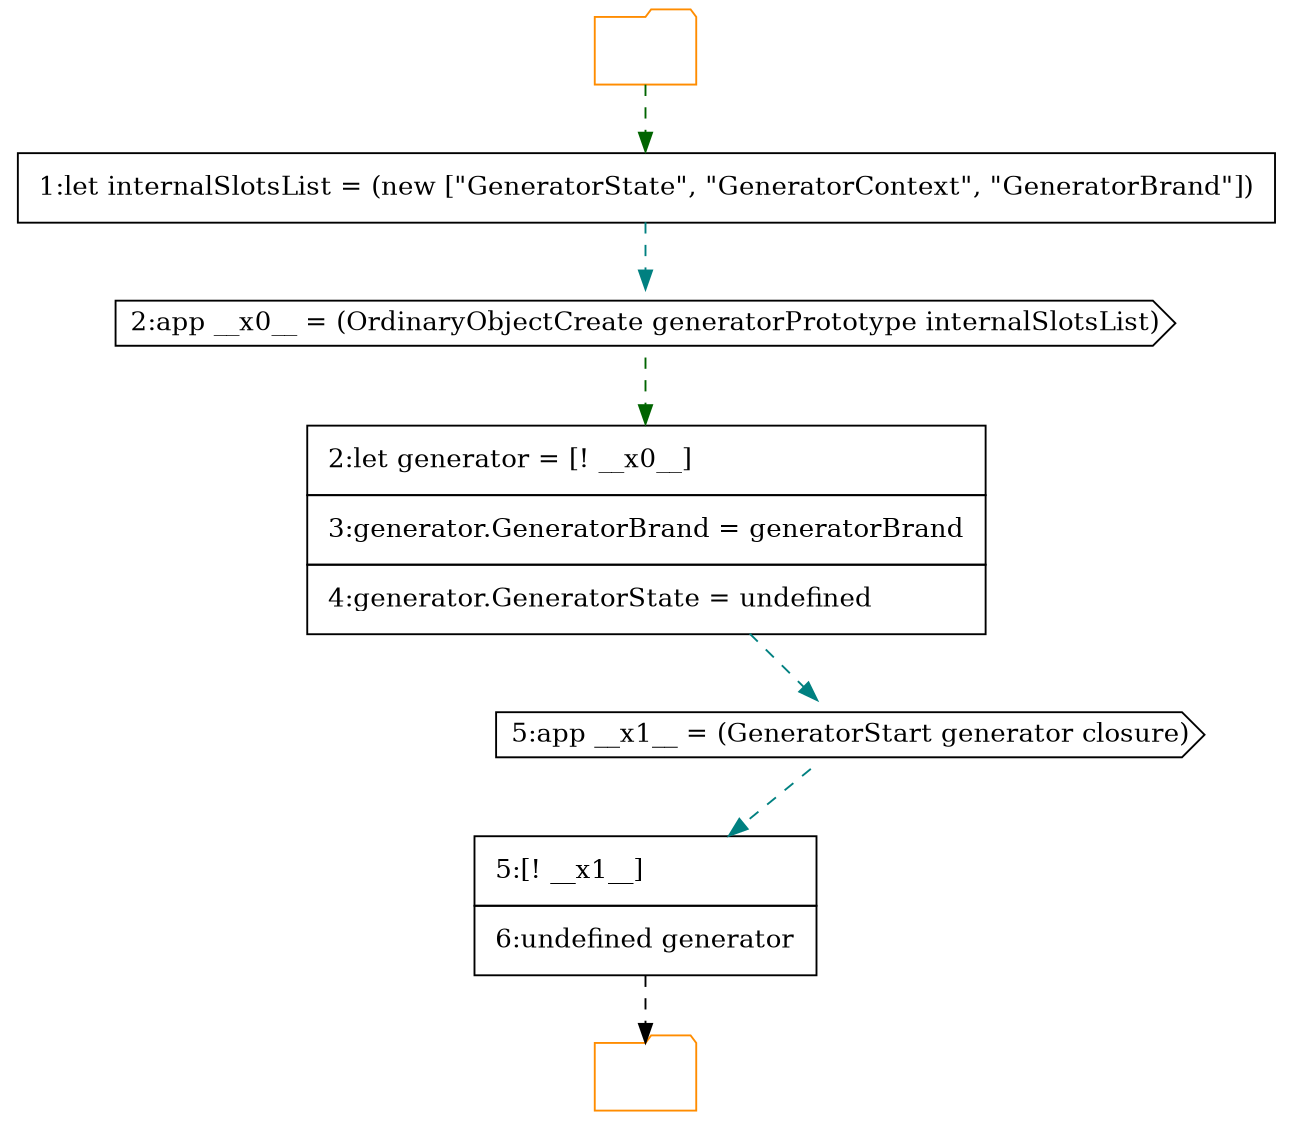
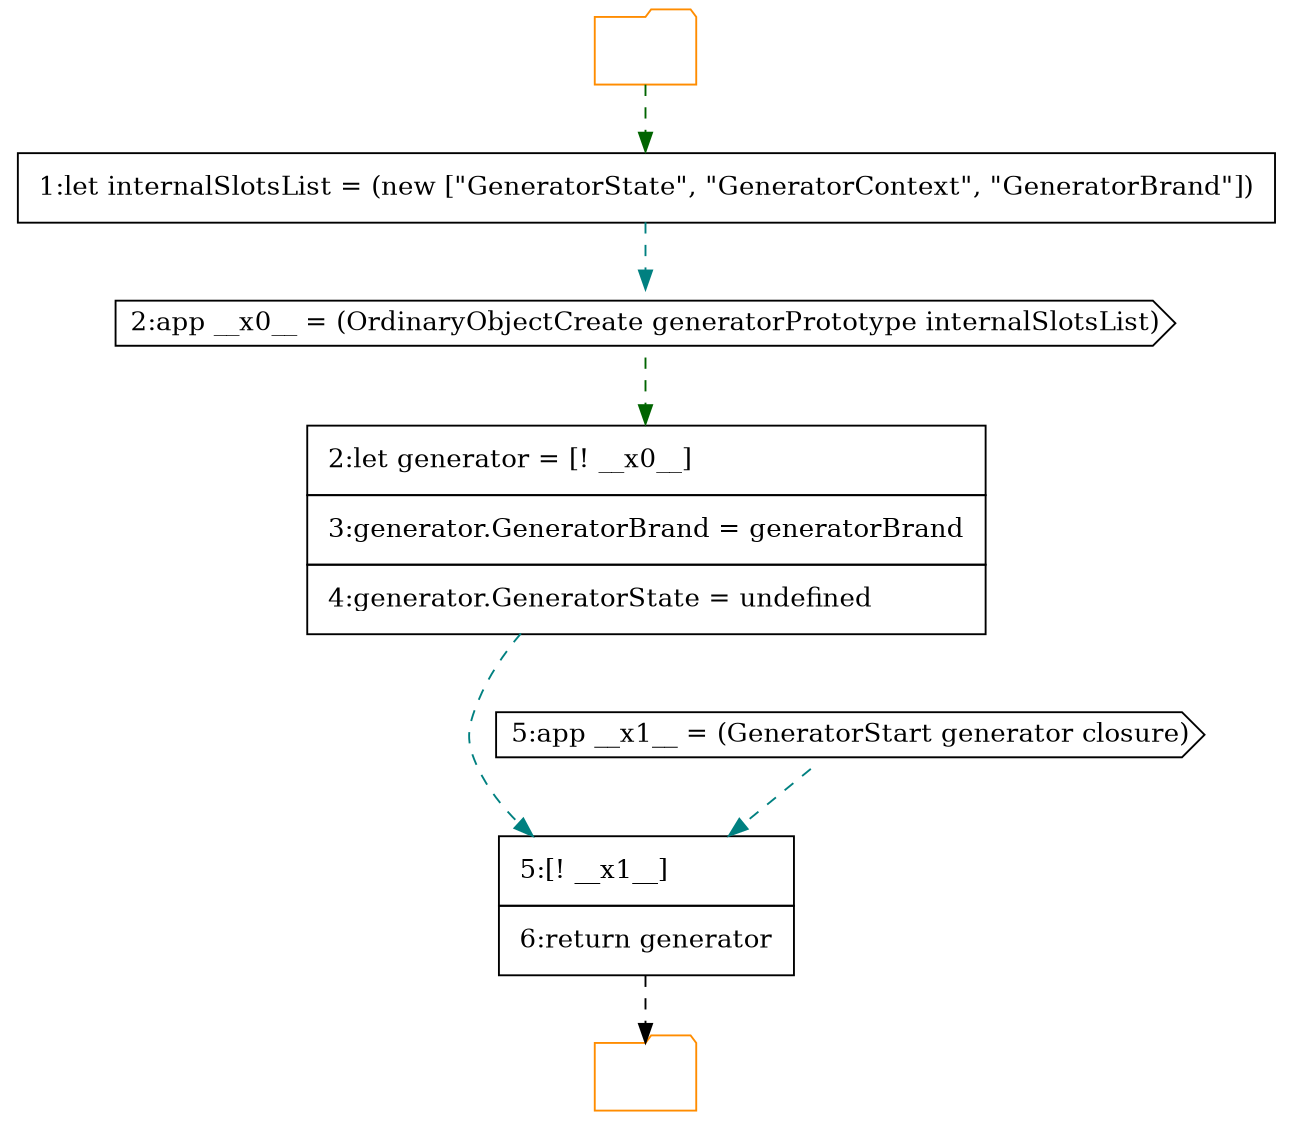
(777, 660) -> (470, 729)
(645, 940) -> (646, 940)
